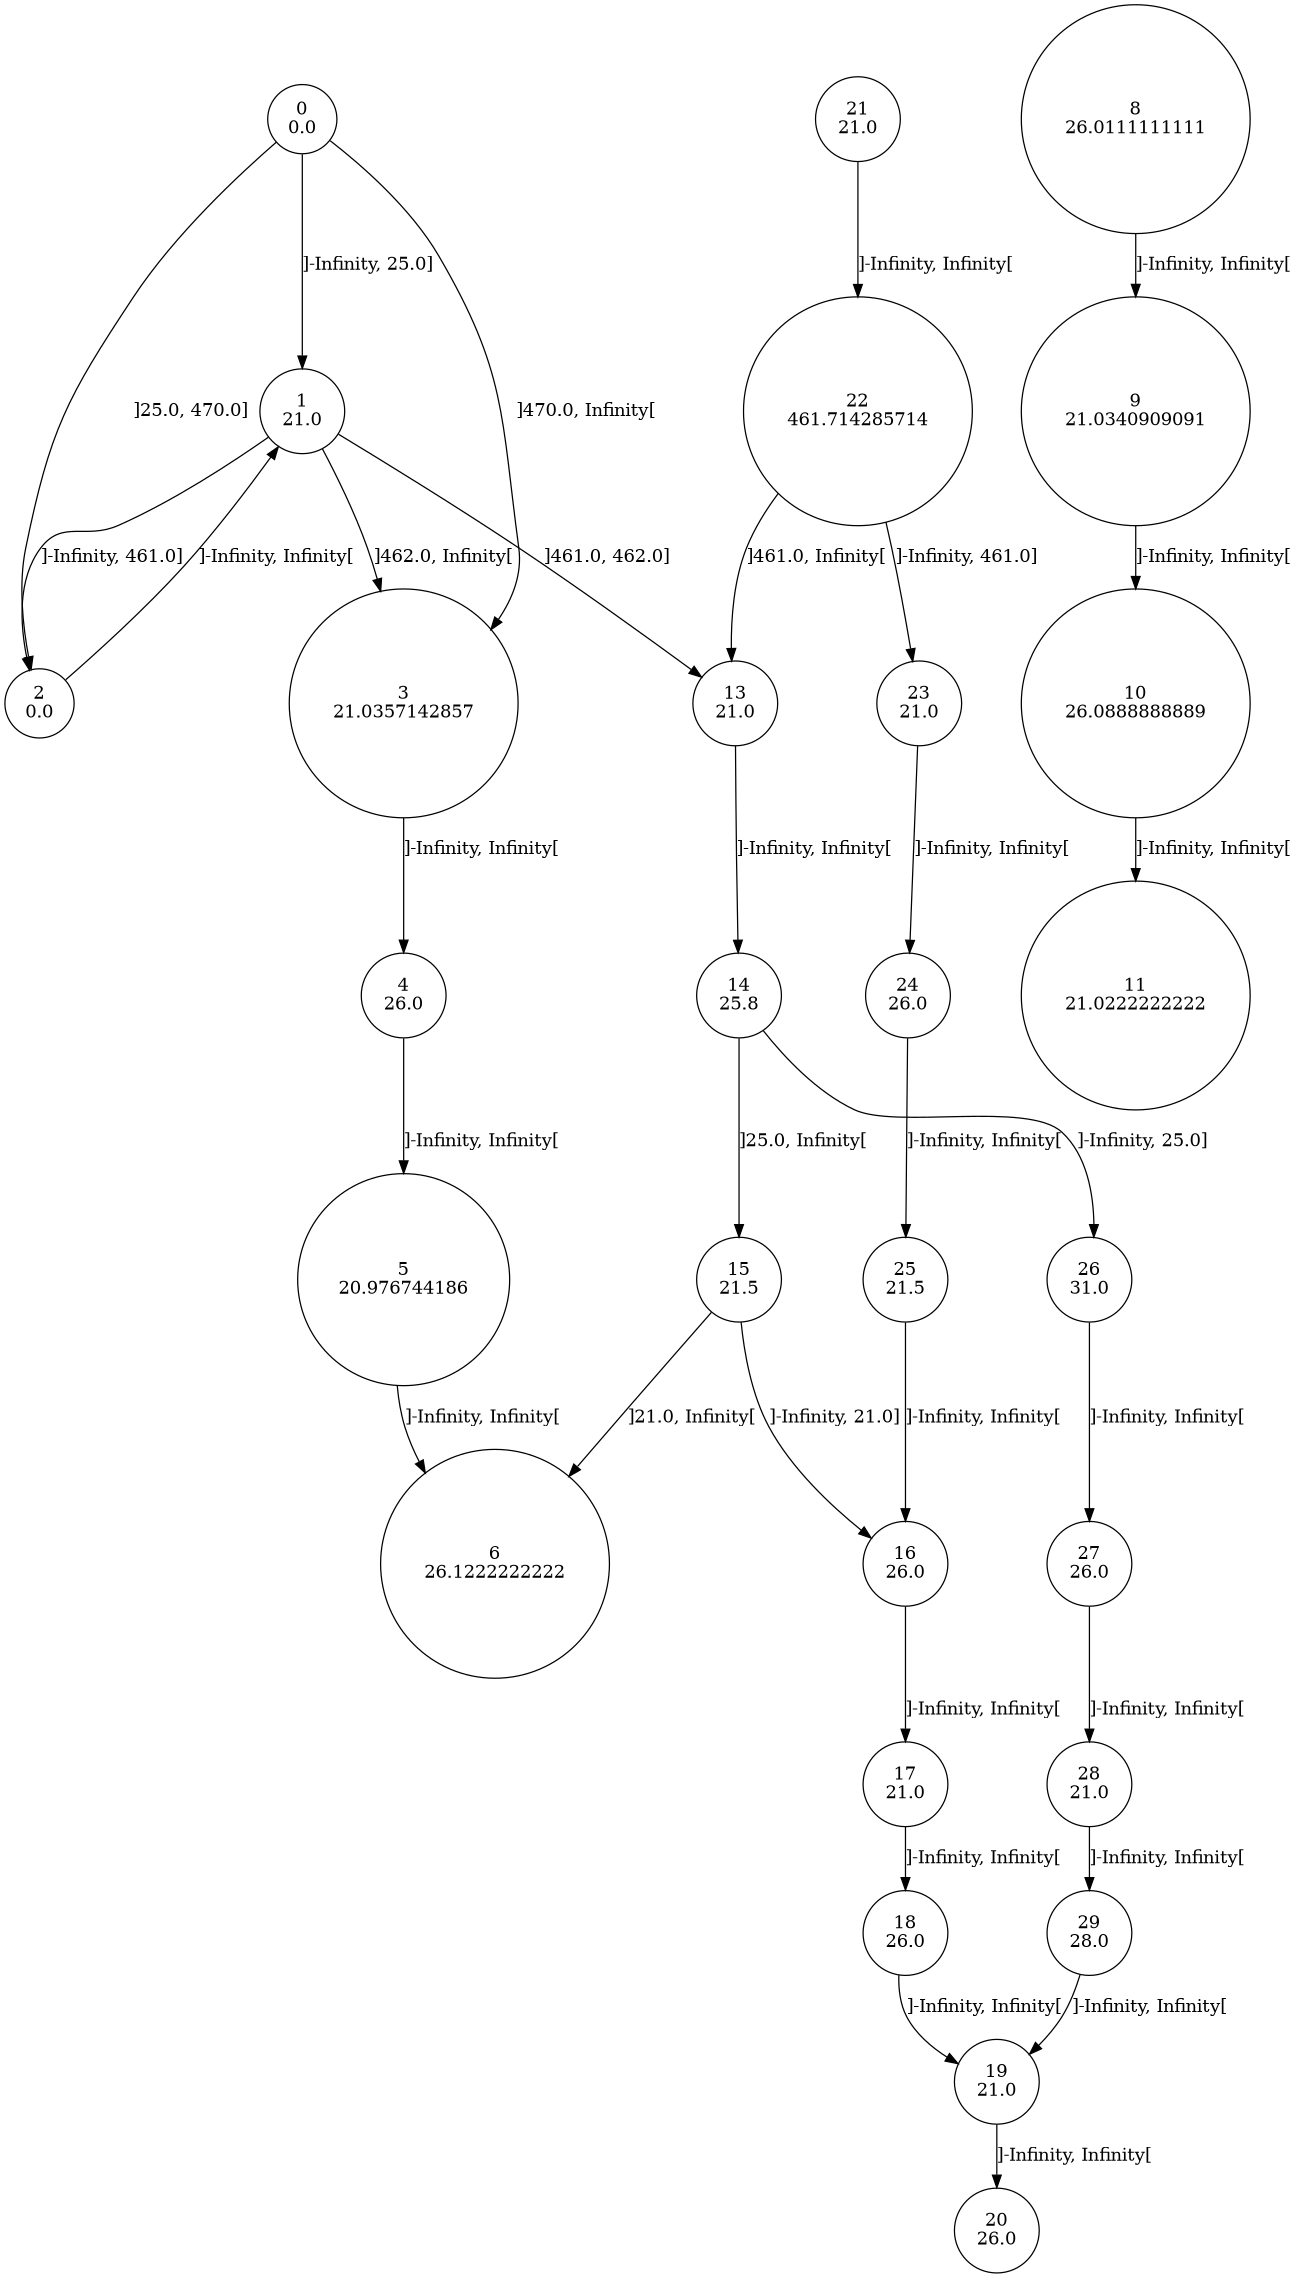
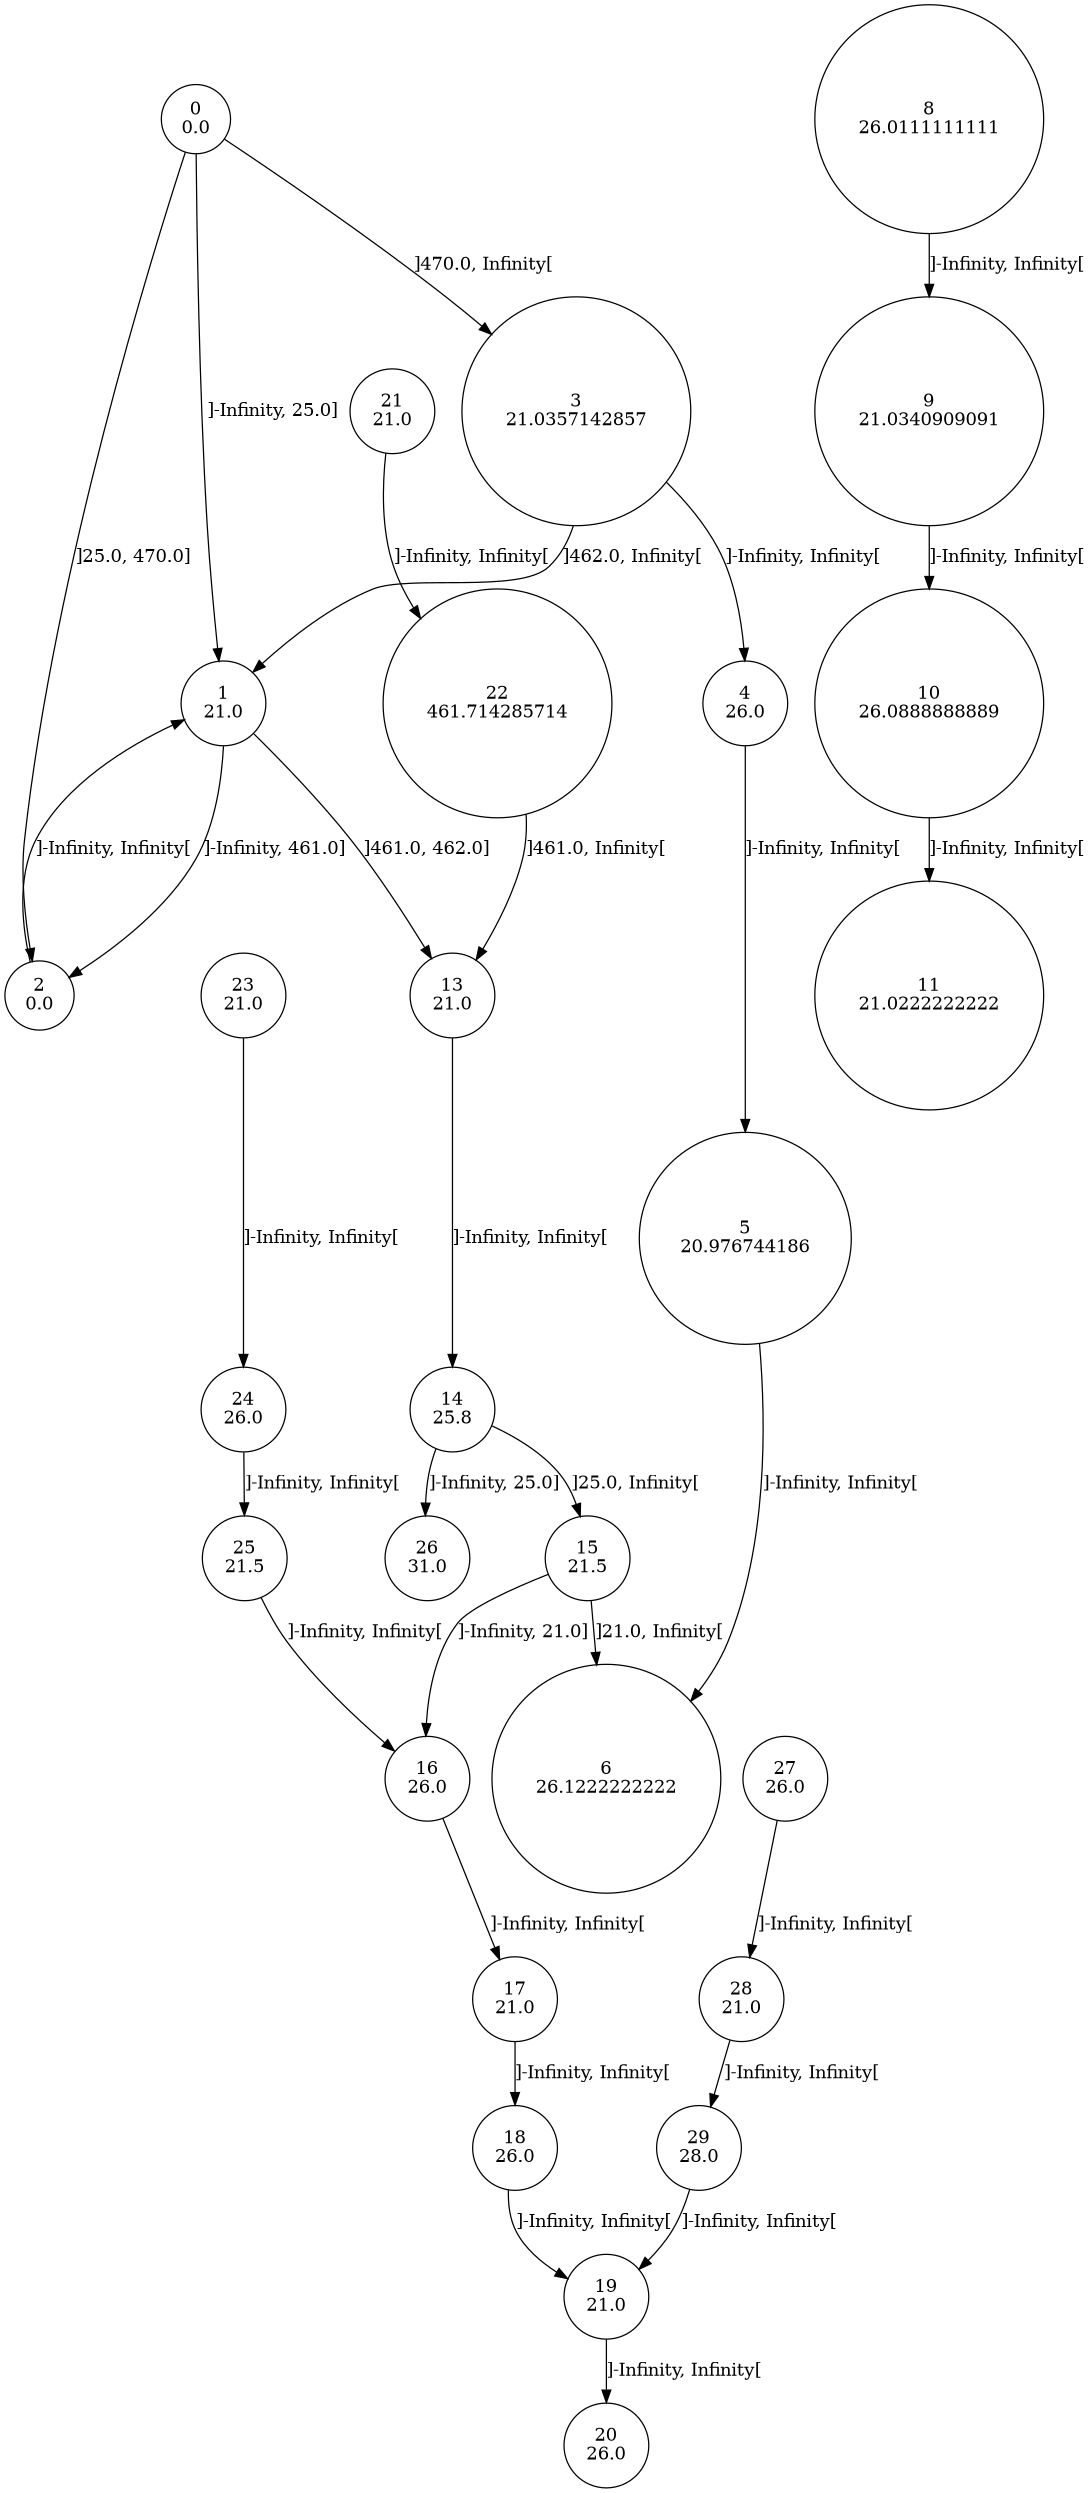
(353, 513) -> (419, 583)
(899, 585) -> none
(1089, 1415) -> none
